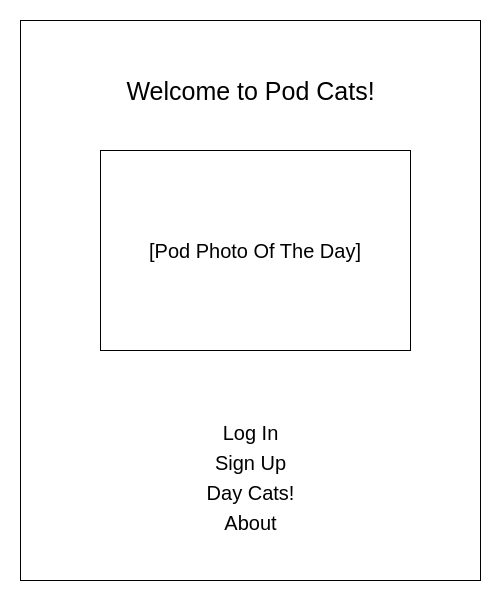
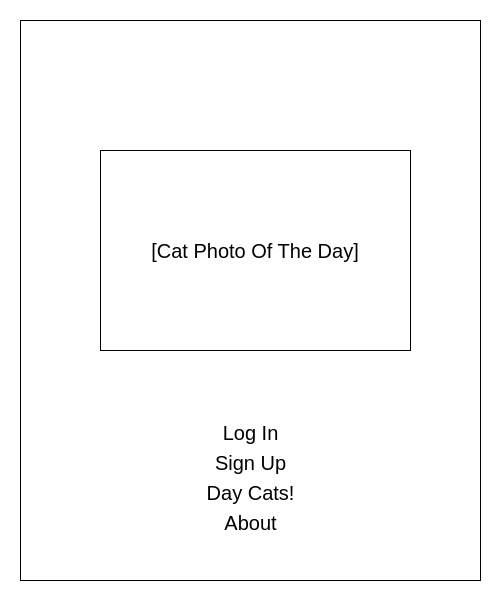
(251, 91) -> none
(256, 251) -> (256, 251)
